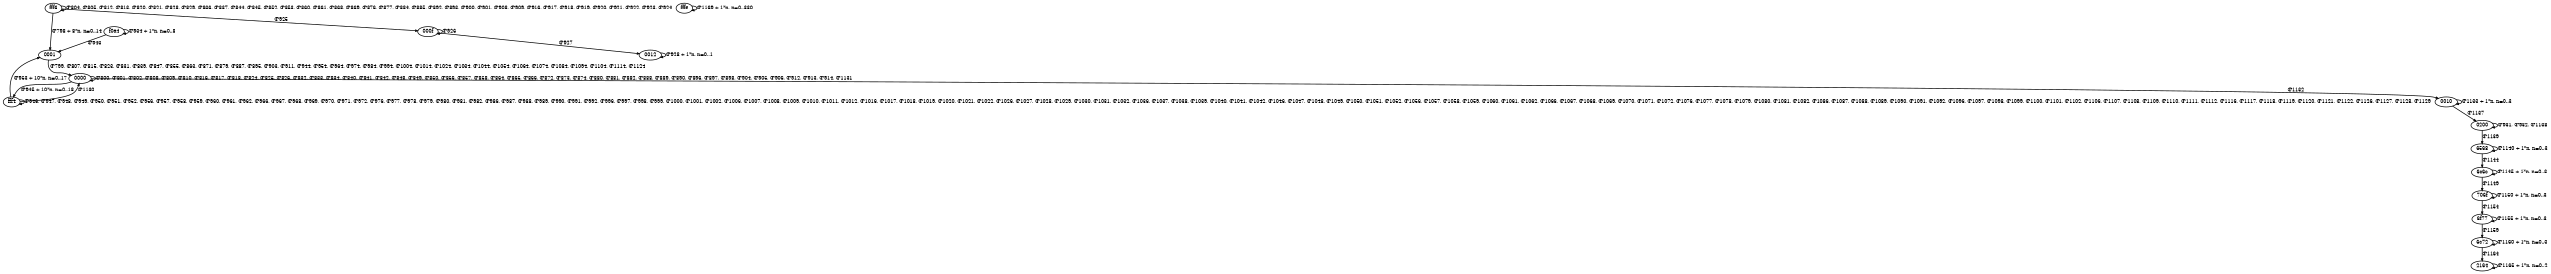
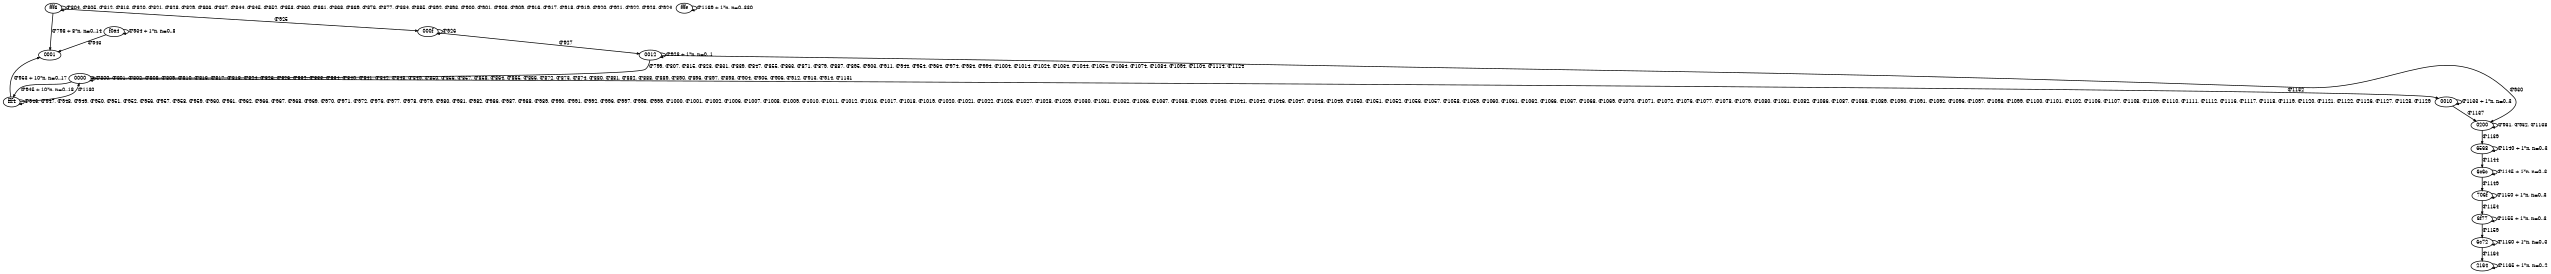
none -> (1612, 70)
(54, 72) -> (375, 77)
